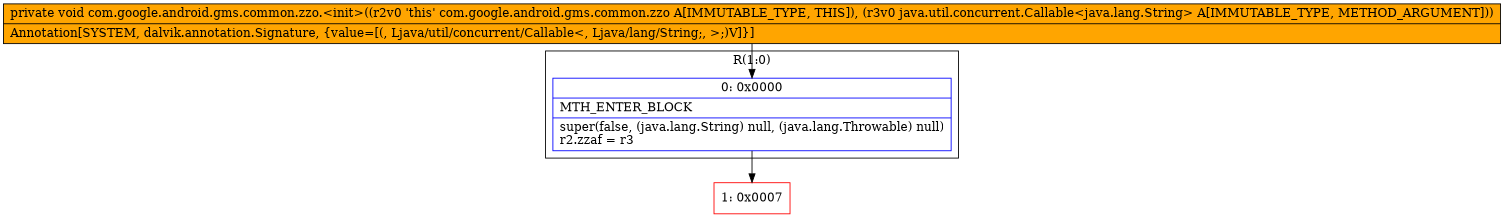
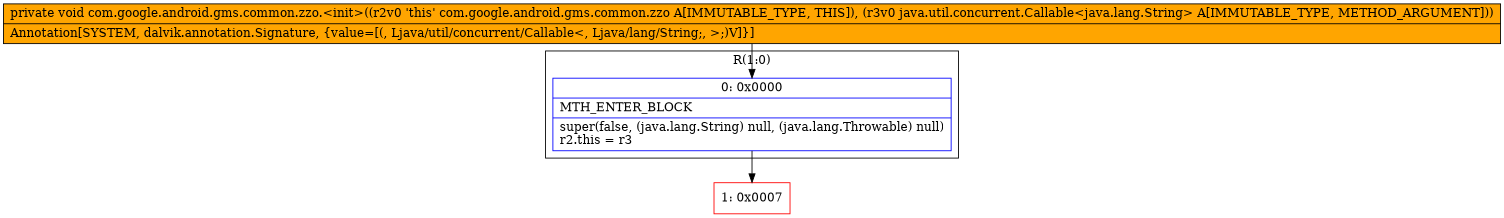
(597, 140) -> (597, 140)
